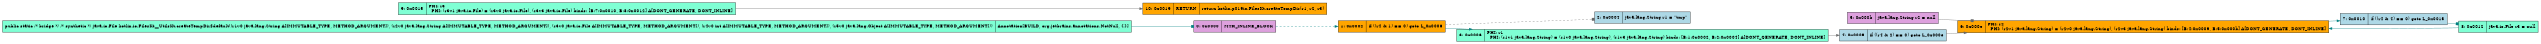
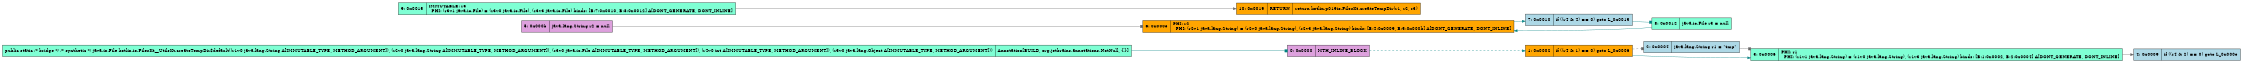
(438, 6) -> (448, 6)
(1955, 33) -> none
none -> (1744, 49)
